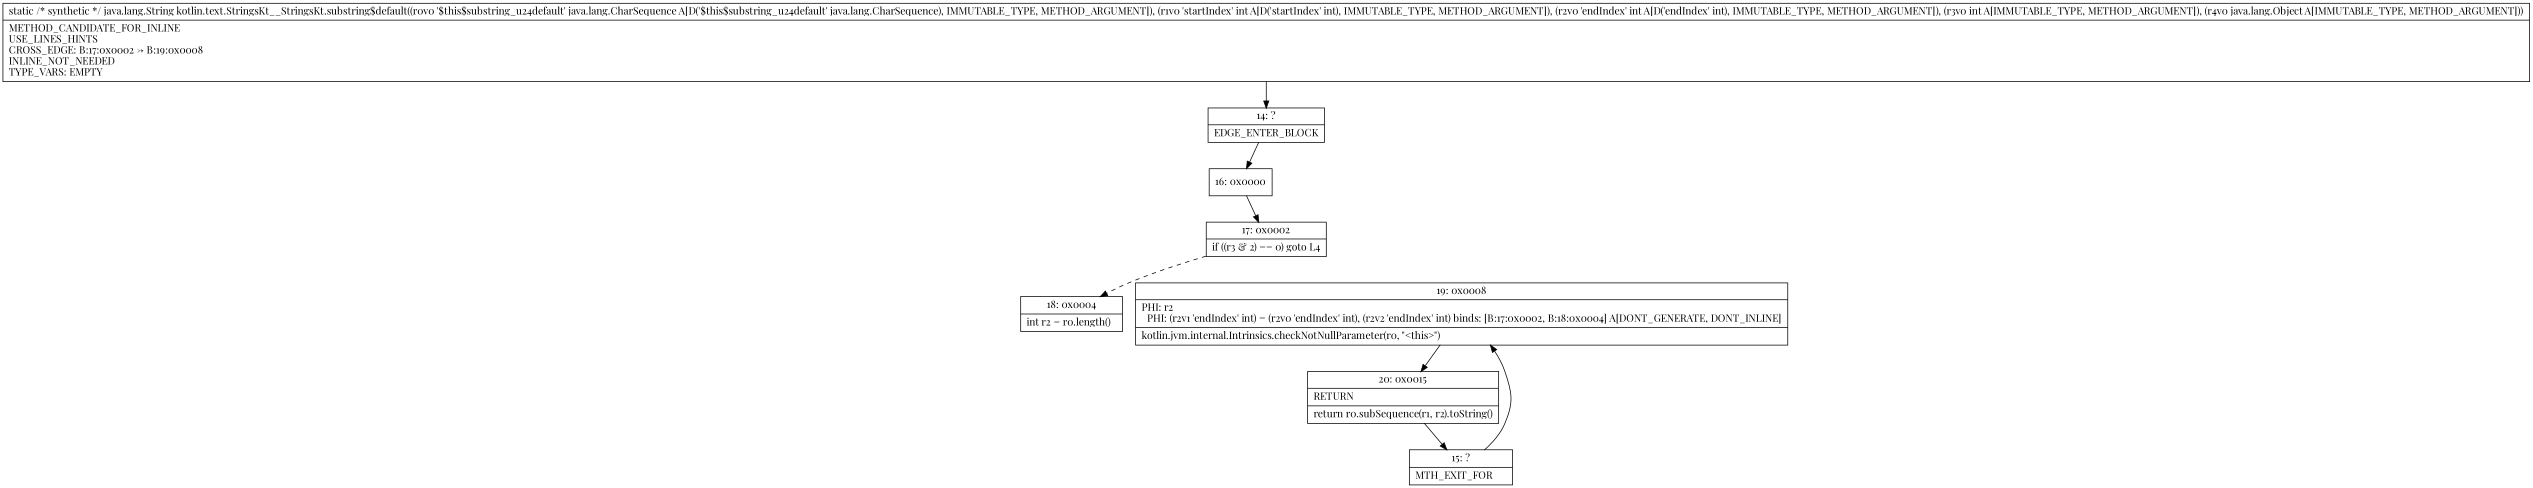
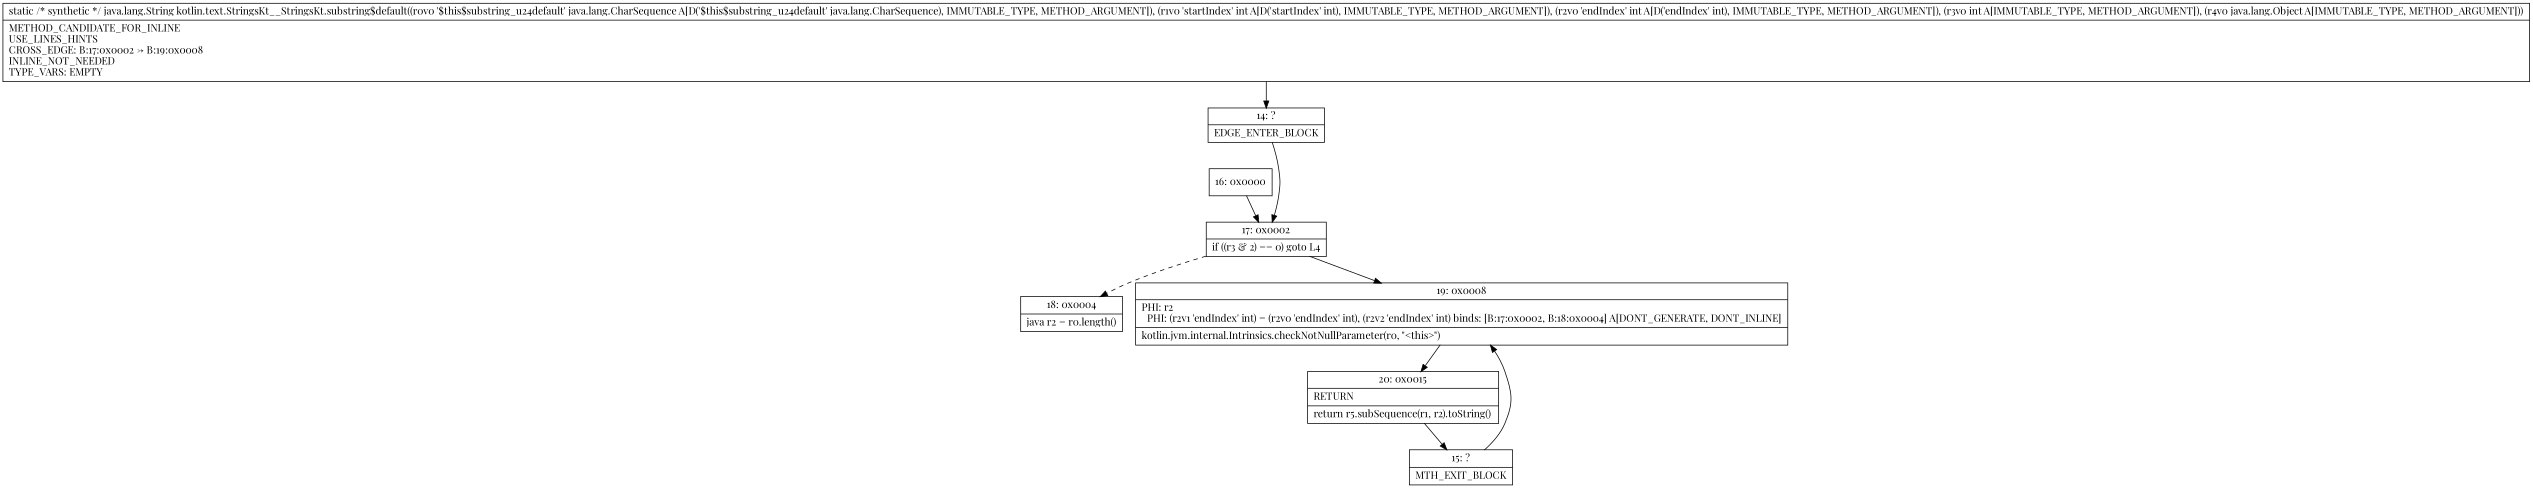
(1254, 152) -> (1280, 179)
none -> (1342, 268)
(1069, 322) -> (1072, 322)
(1403, 414) -> (1402, 414)
(1454, 476) -> (1461, 476)
